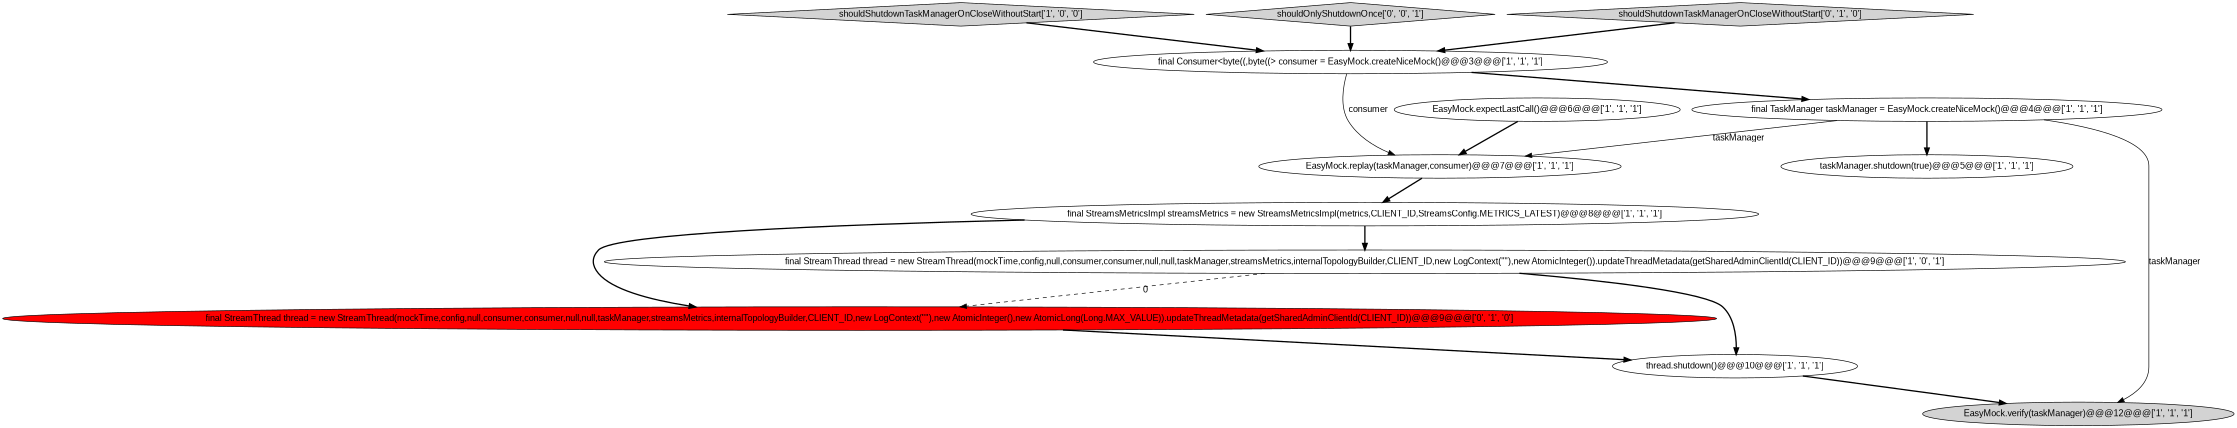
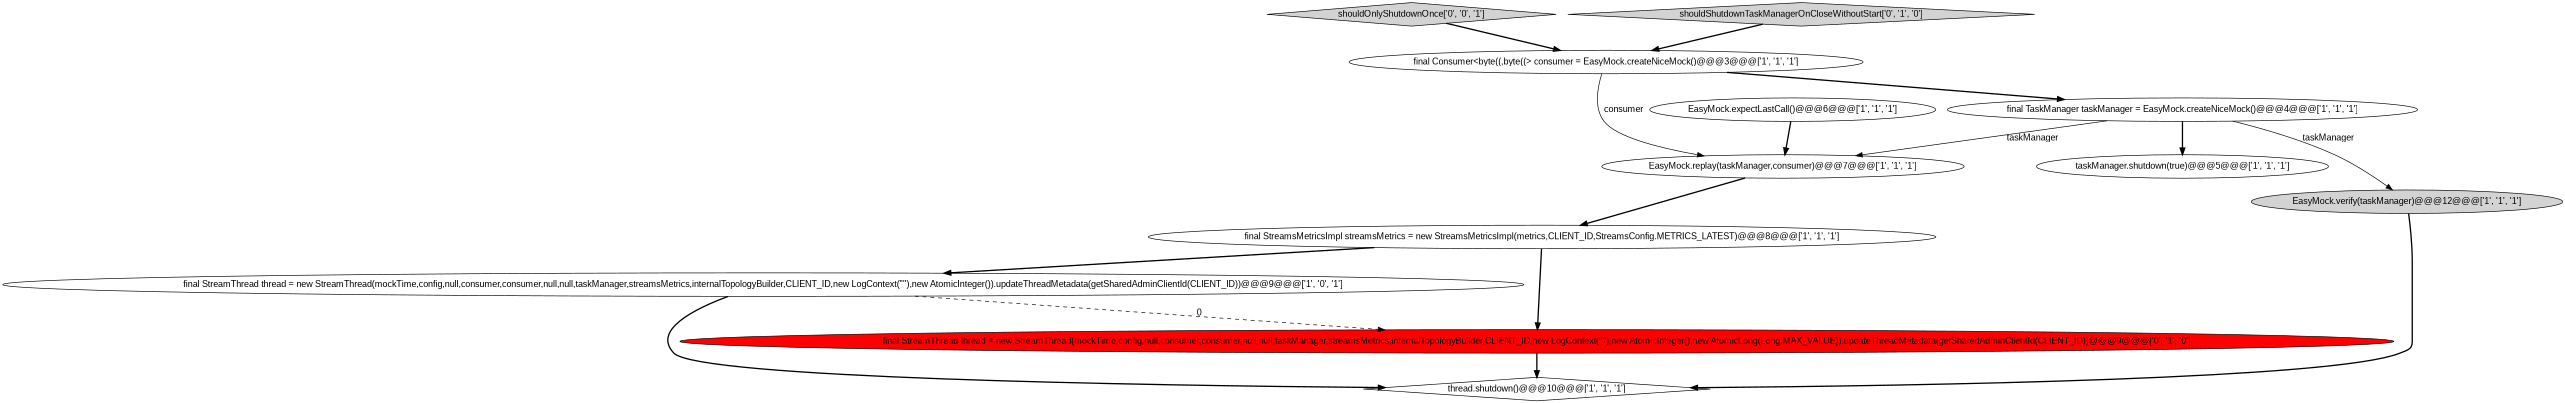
(961, 14) -> none
(1735, 366) -> (1537, 389)
(1901, 389) -> (2123, 379)
